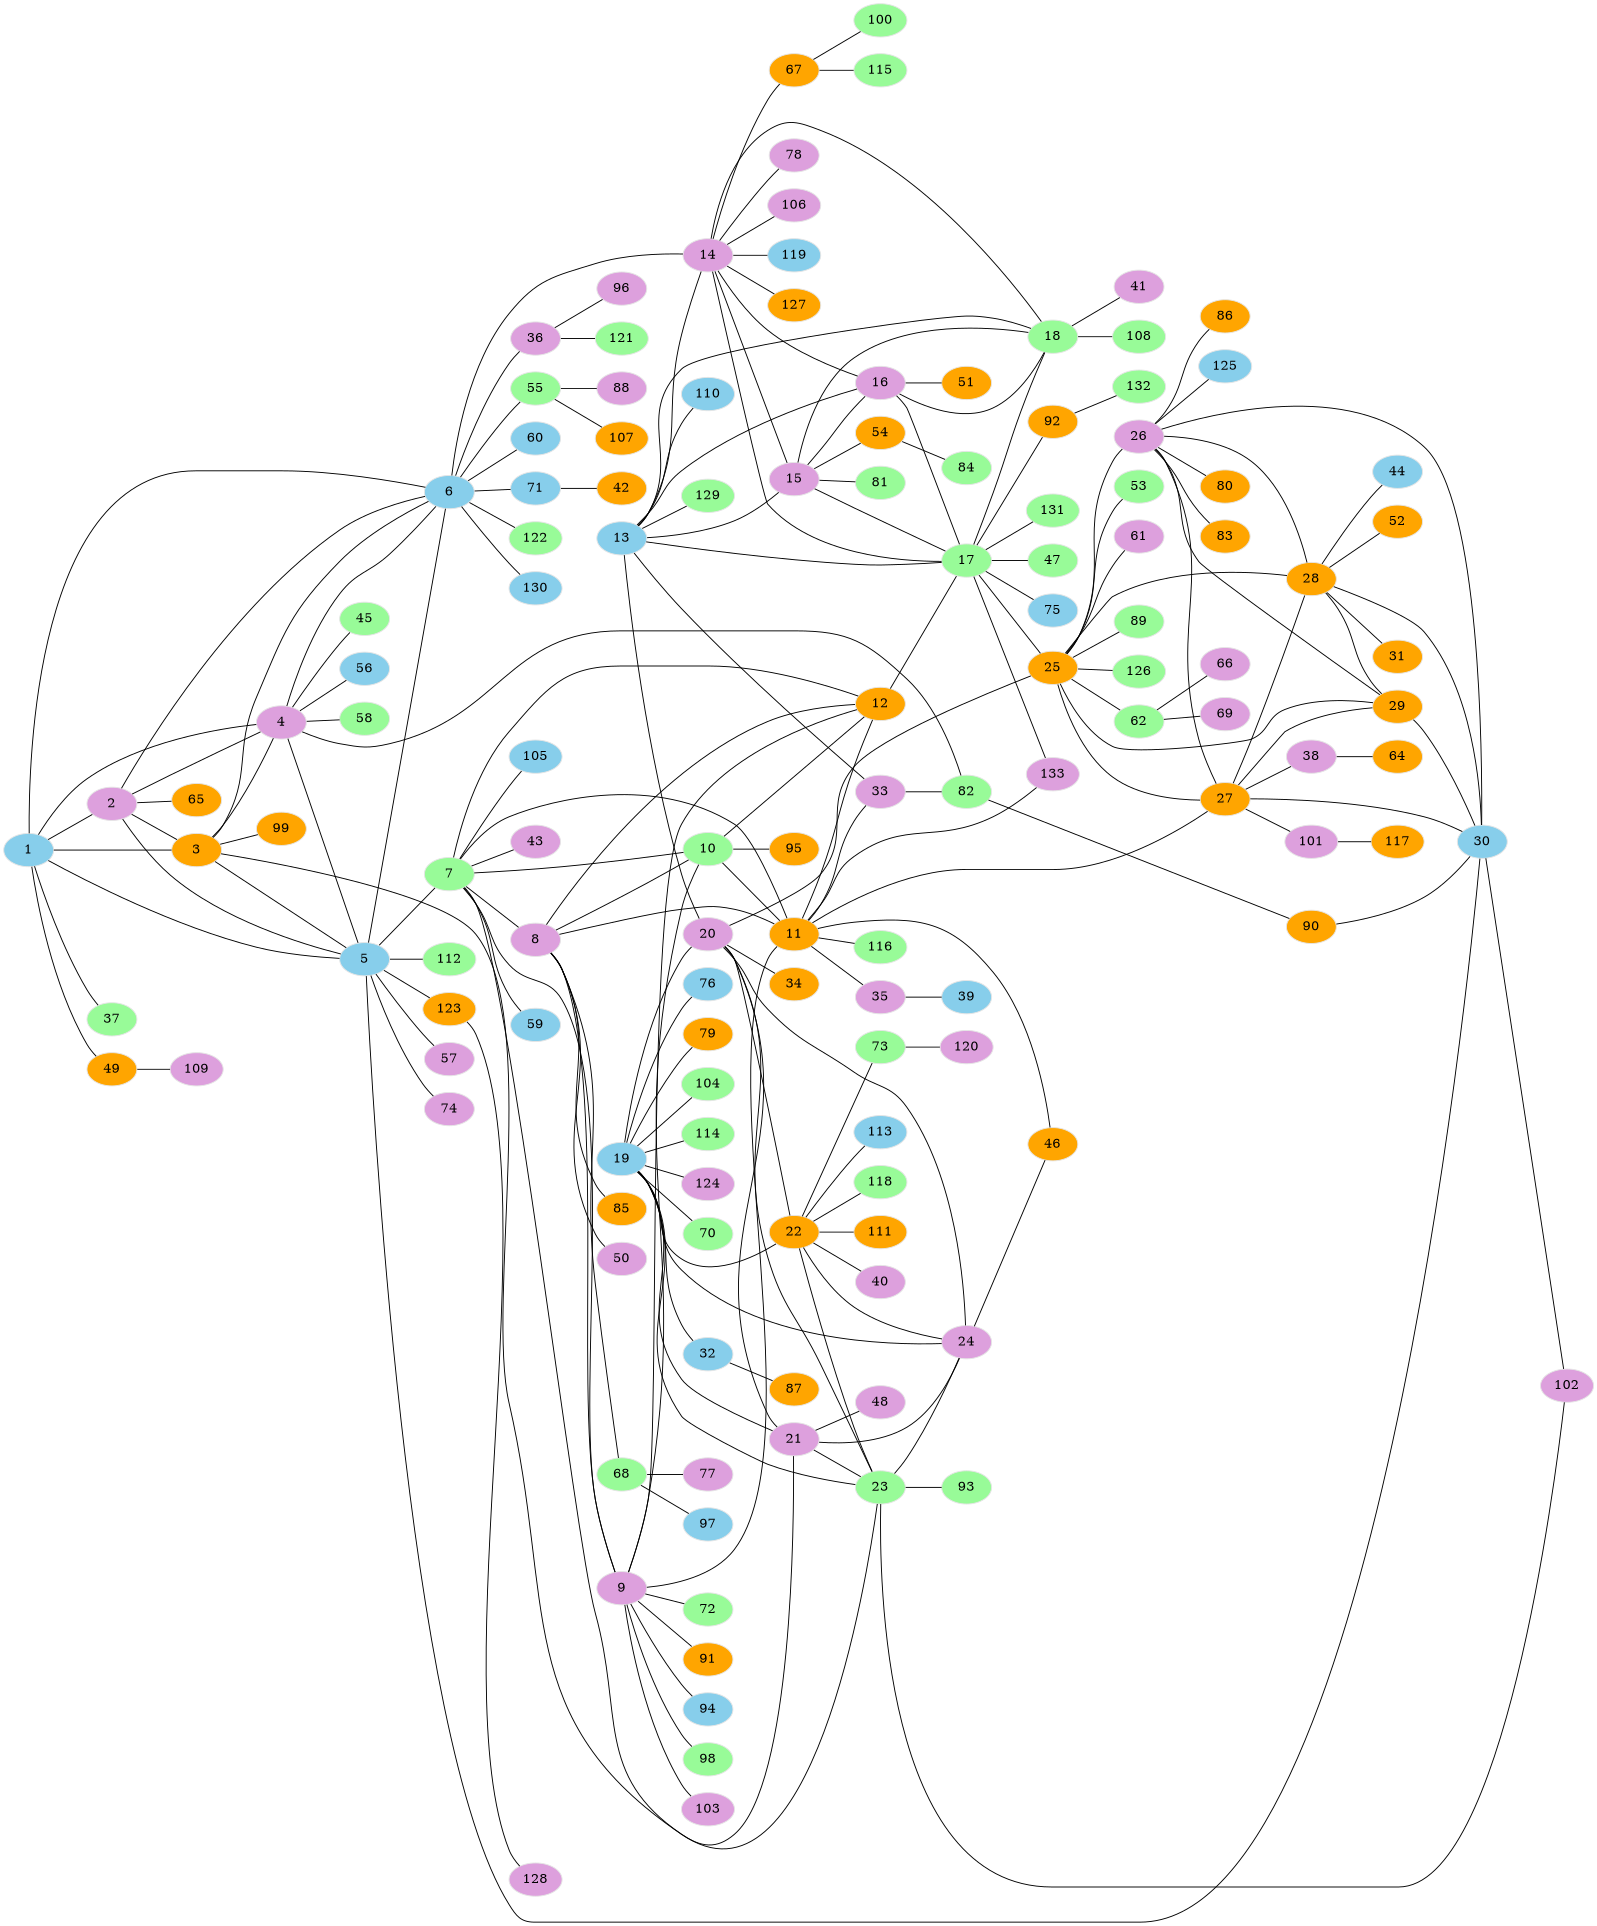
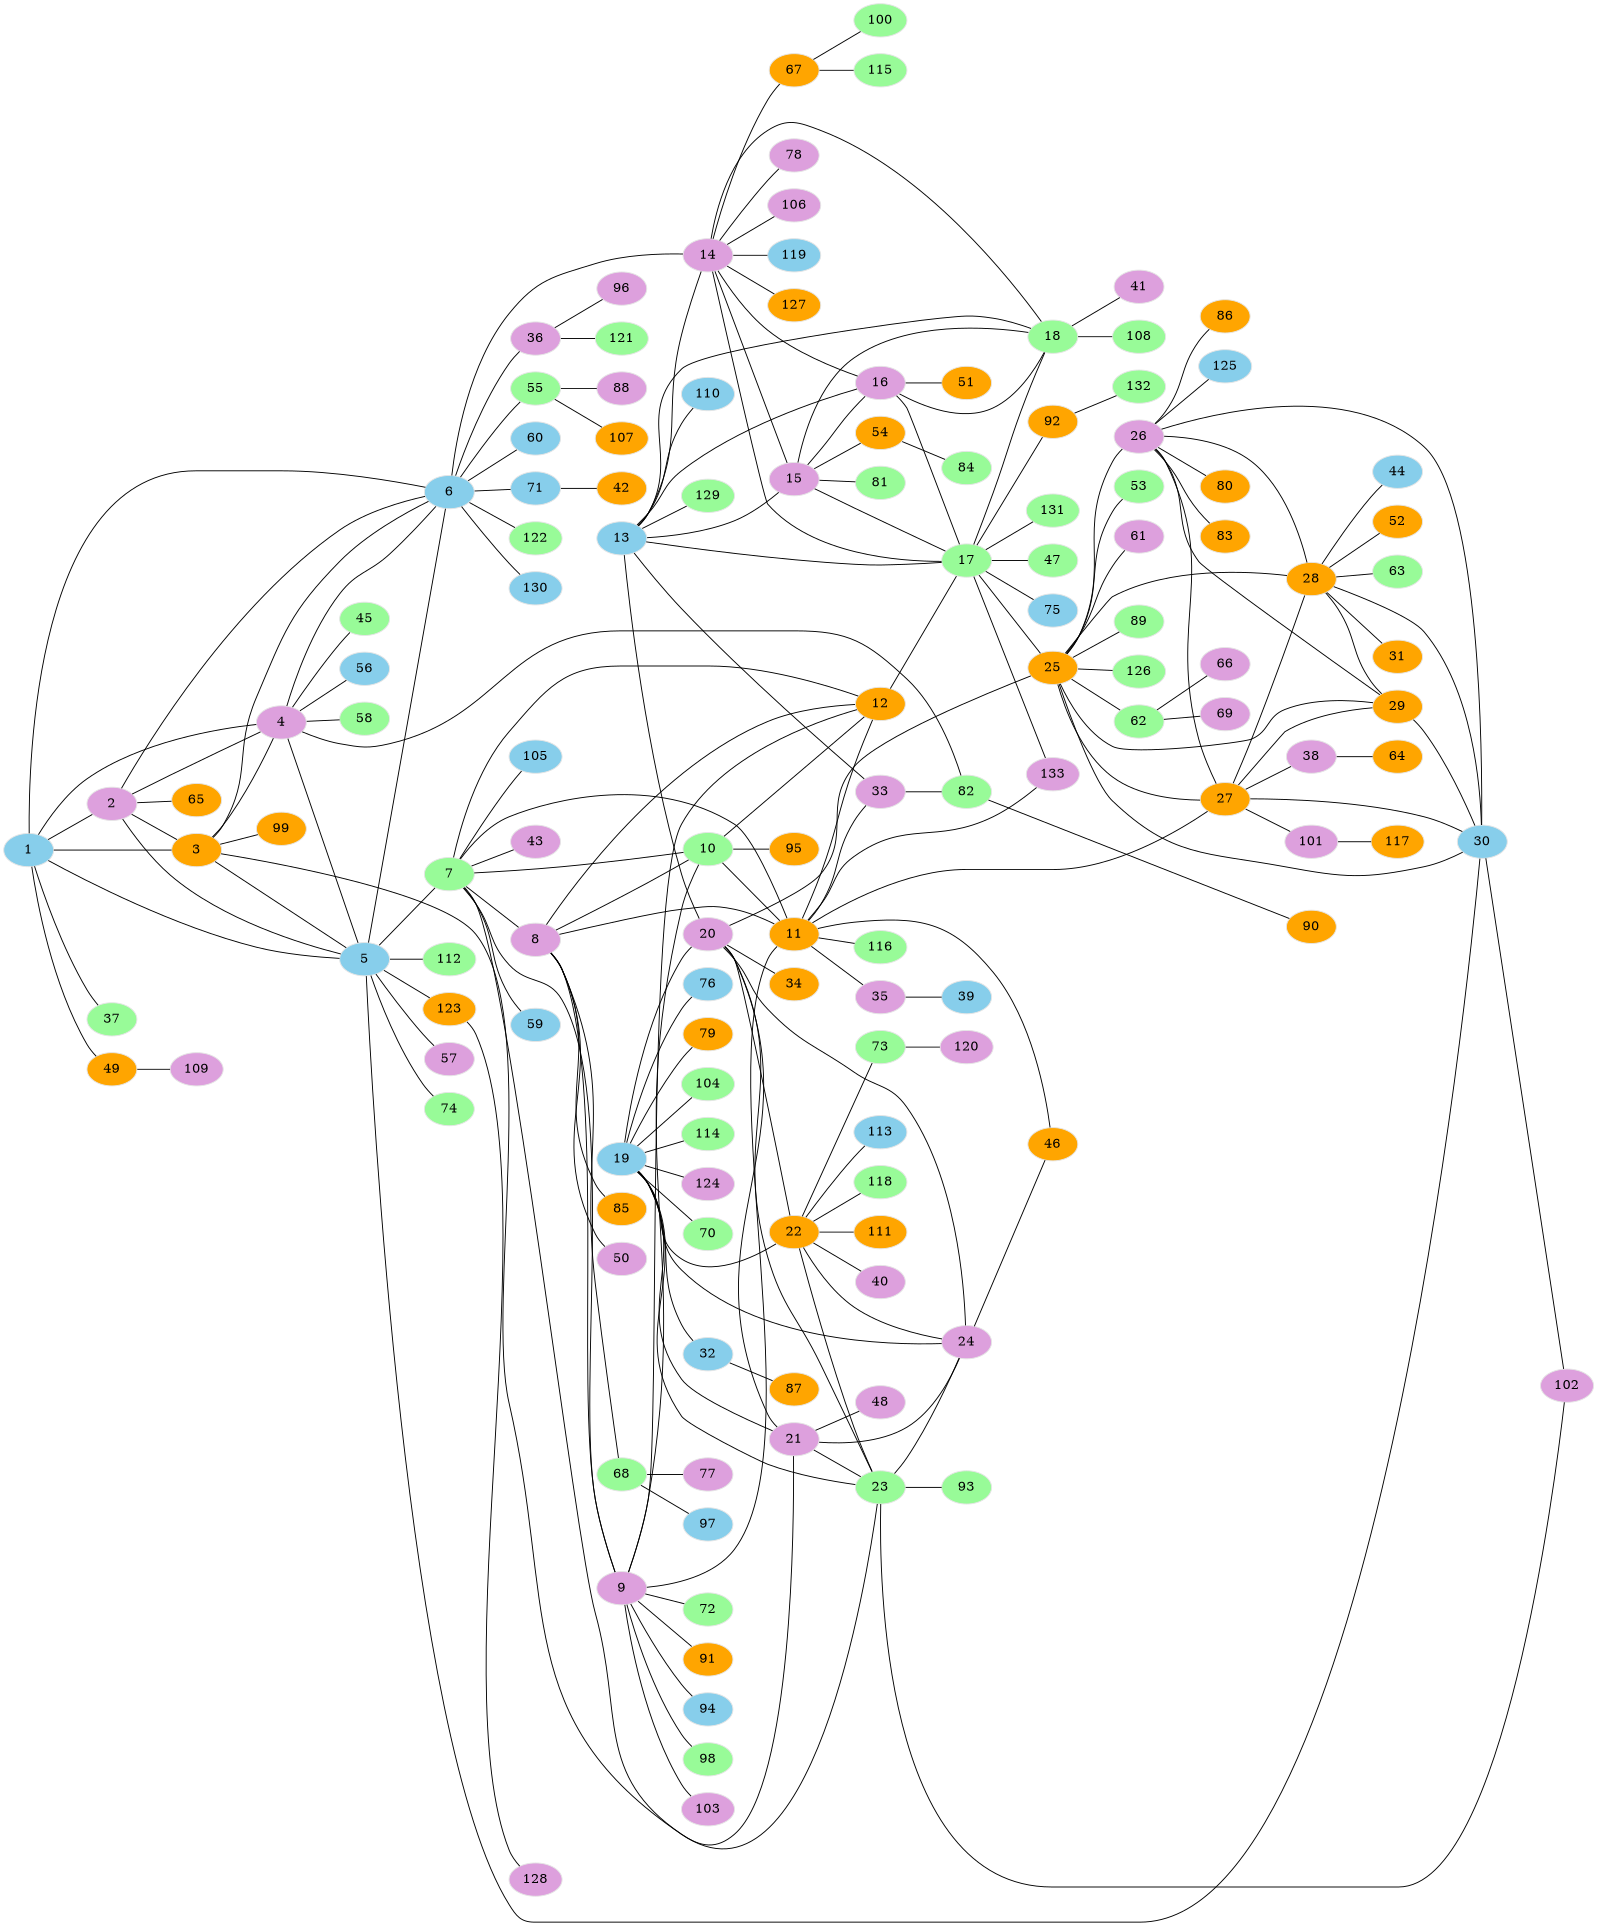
none -> (1398, 572)
(1410, 904) -> (1218, 856)
(449, 1109) -> (449, 1109)
